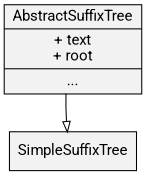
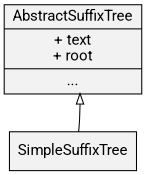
(66, 107) -> (80, 118)
